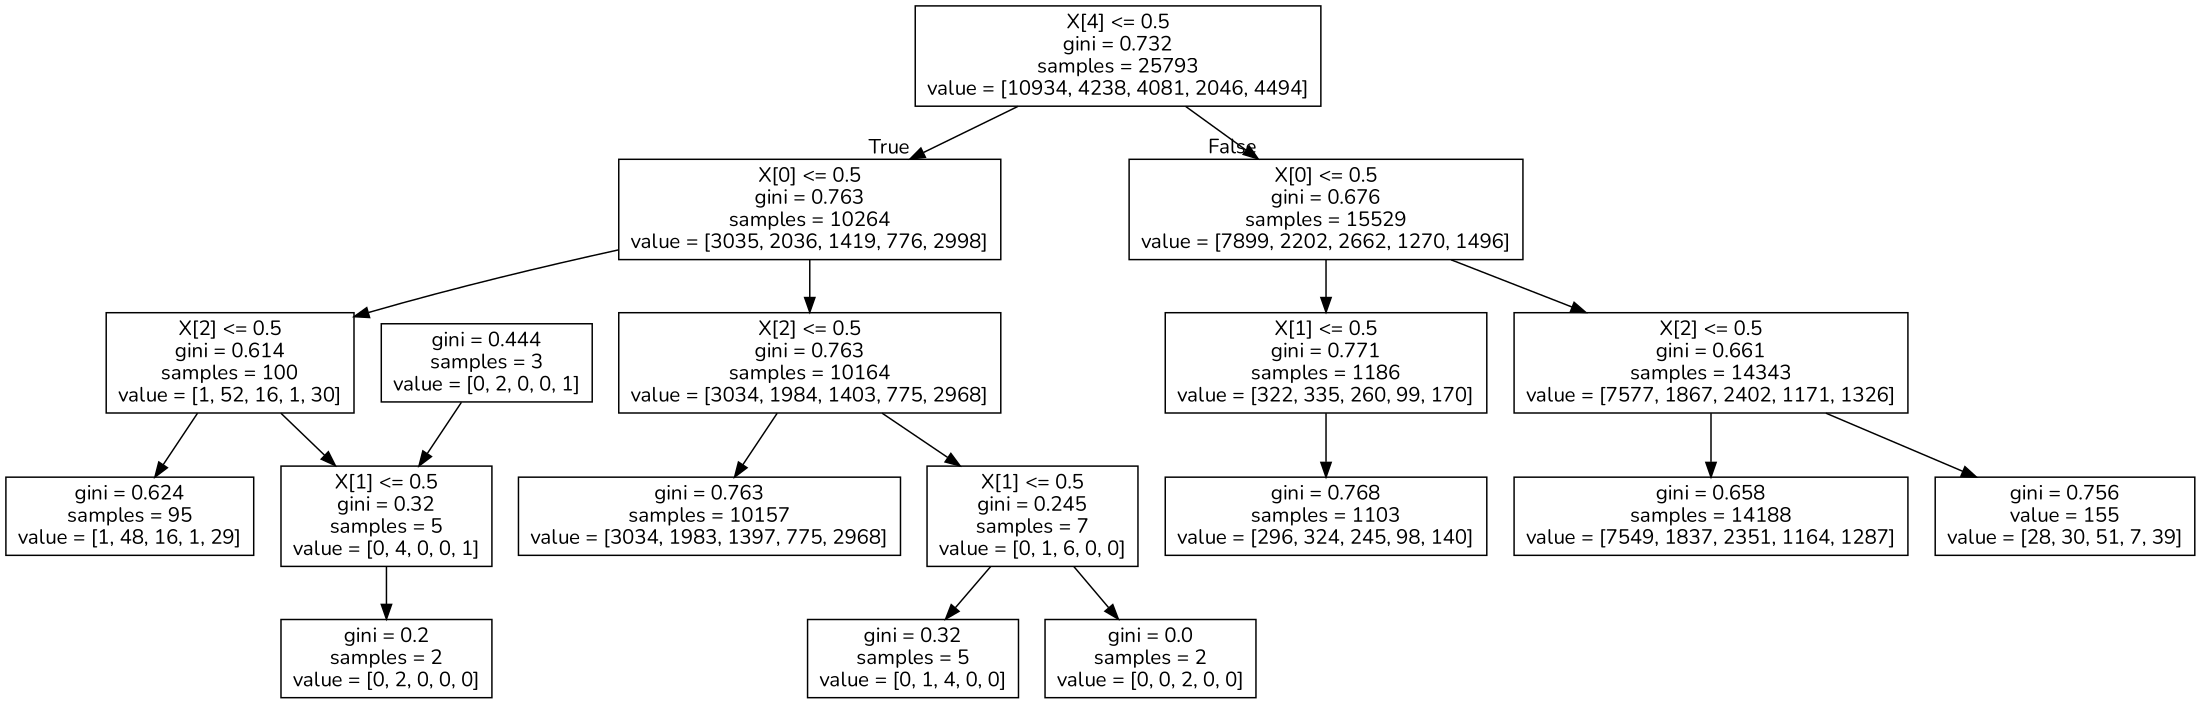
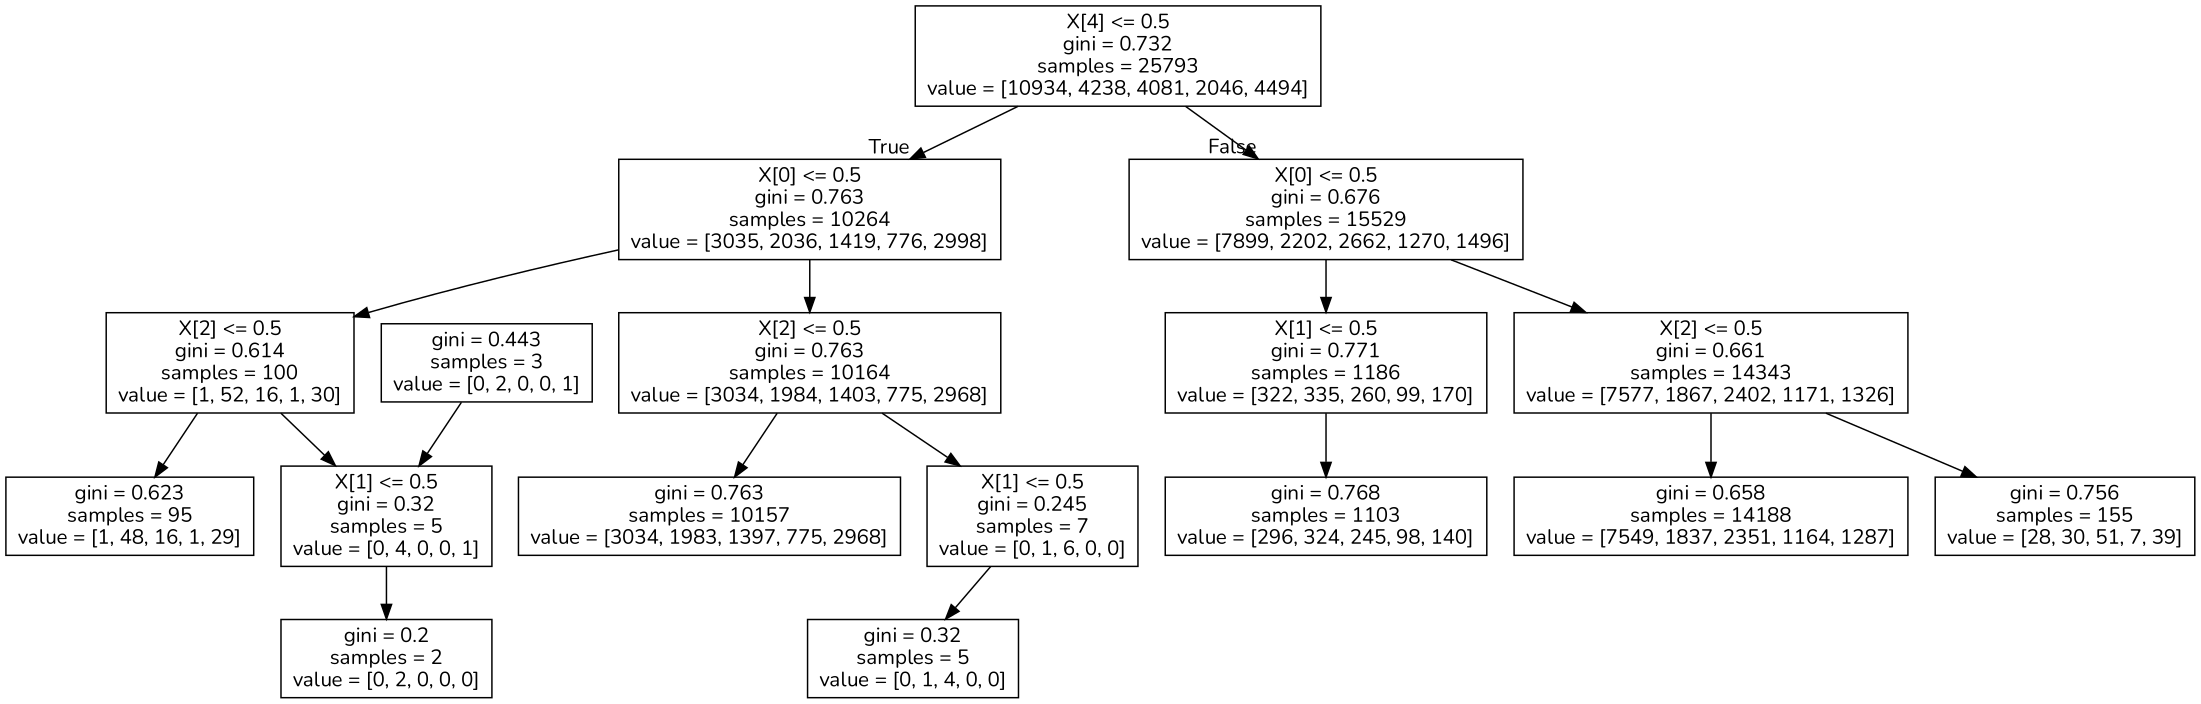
(487, 363) -> (487, 363)
(130, 516) -> (130, 516)
(2065, 516) -> (2065, 516)
(1150, 659) -> none
